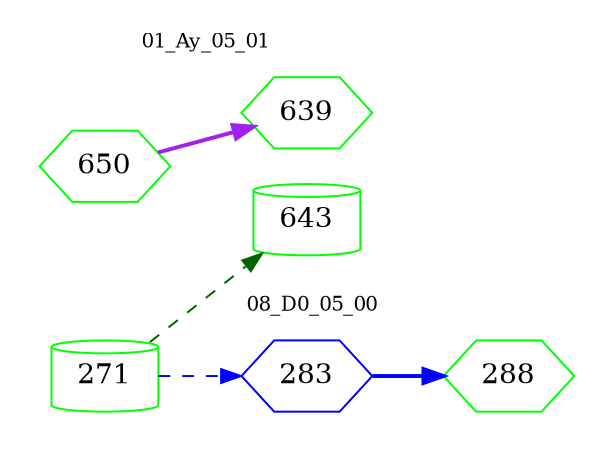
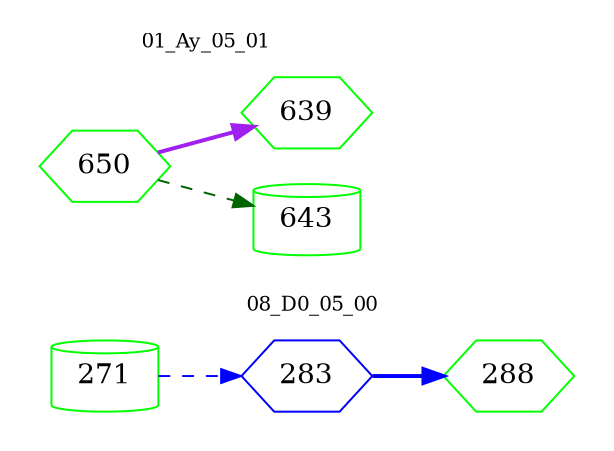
(198, 304) -> (196, 190)
